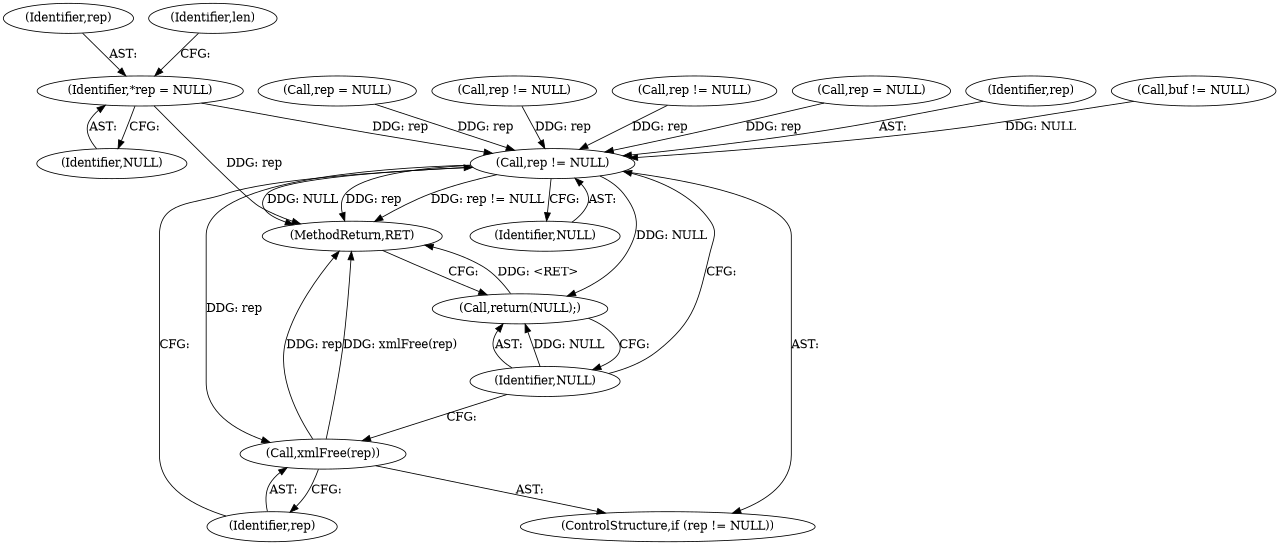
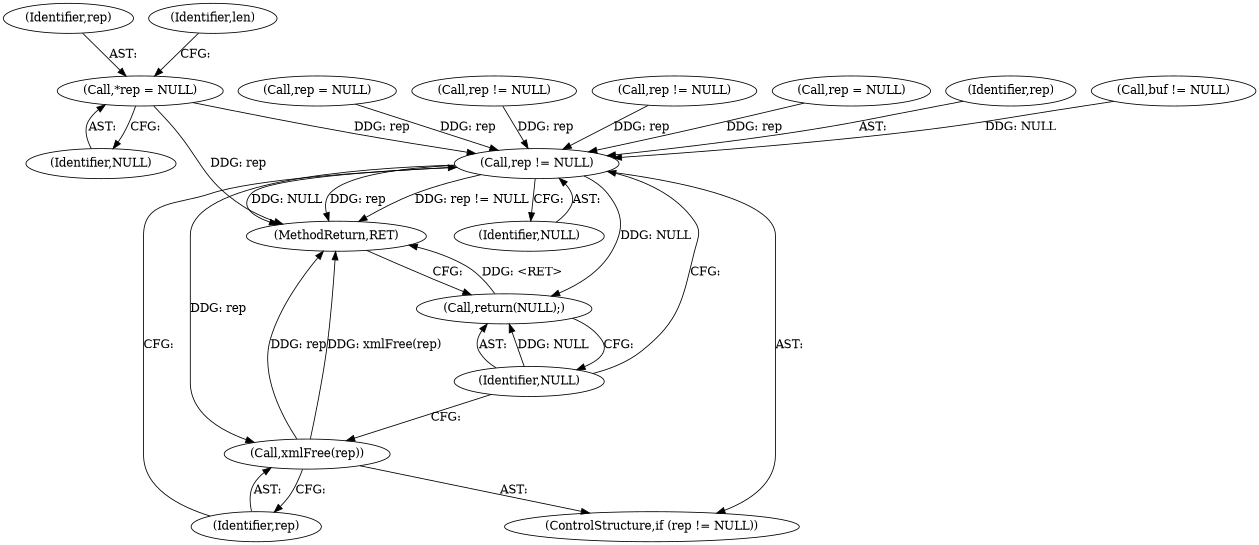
(140, 91) -> (140, 91)
